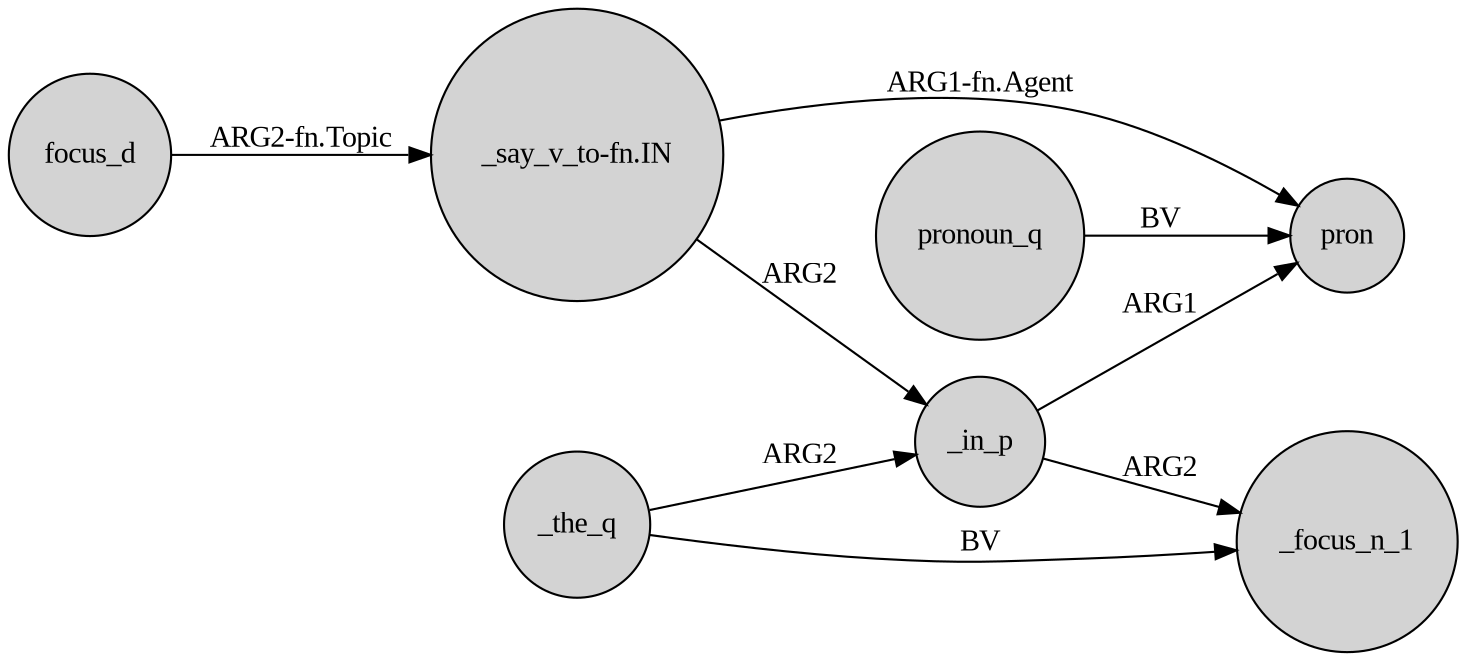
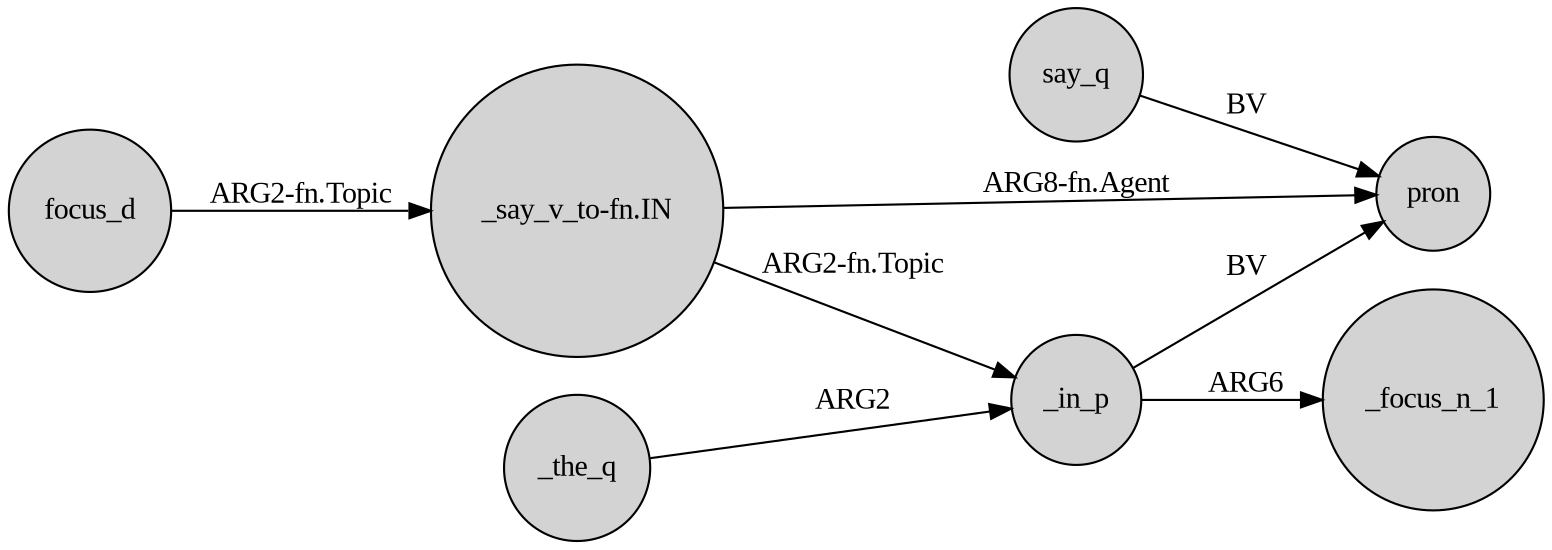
(980, 84) -> (1076, 184)
(980, 236) -> (1076, 75)
(800, 275) -> (853, 265)
(1160, 305) -> (1246, 267)
(1160, 468) -> (1246, 384)
(932, 561) -> none
